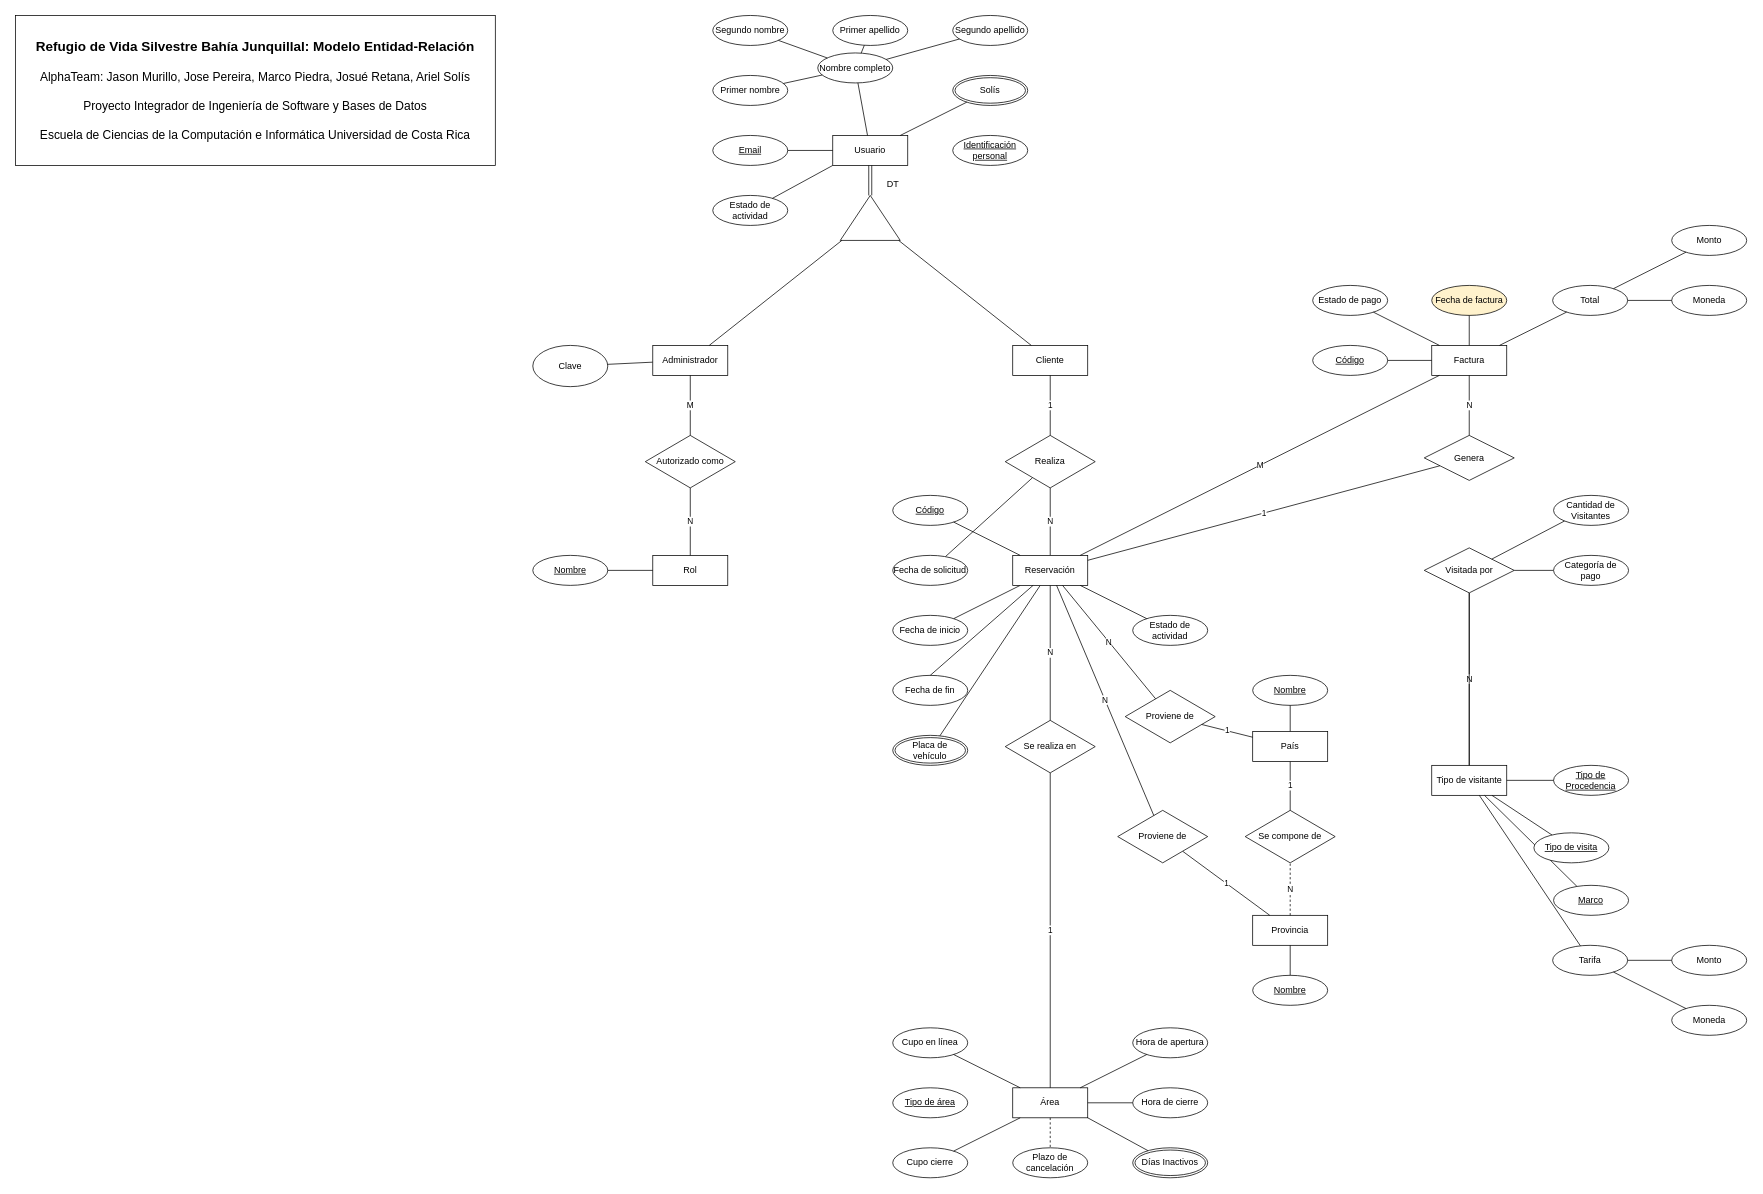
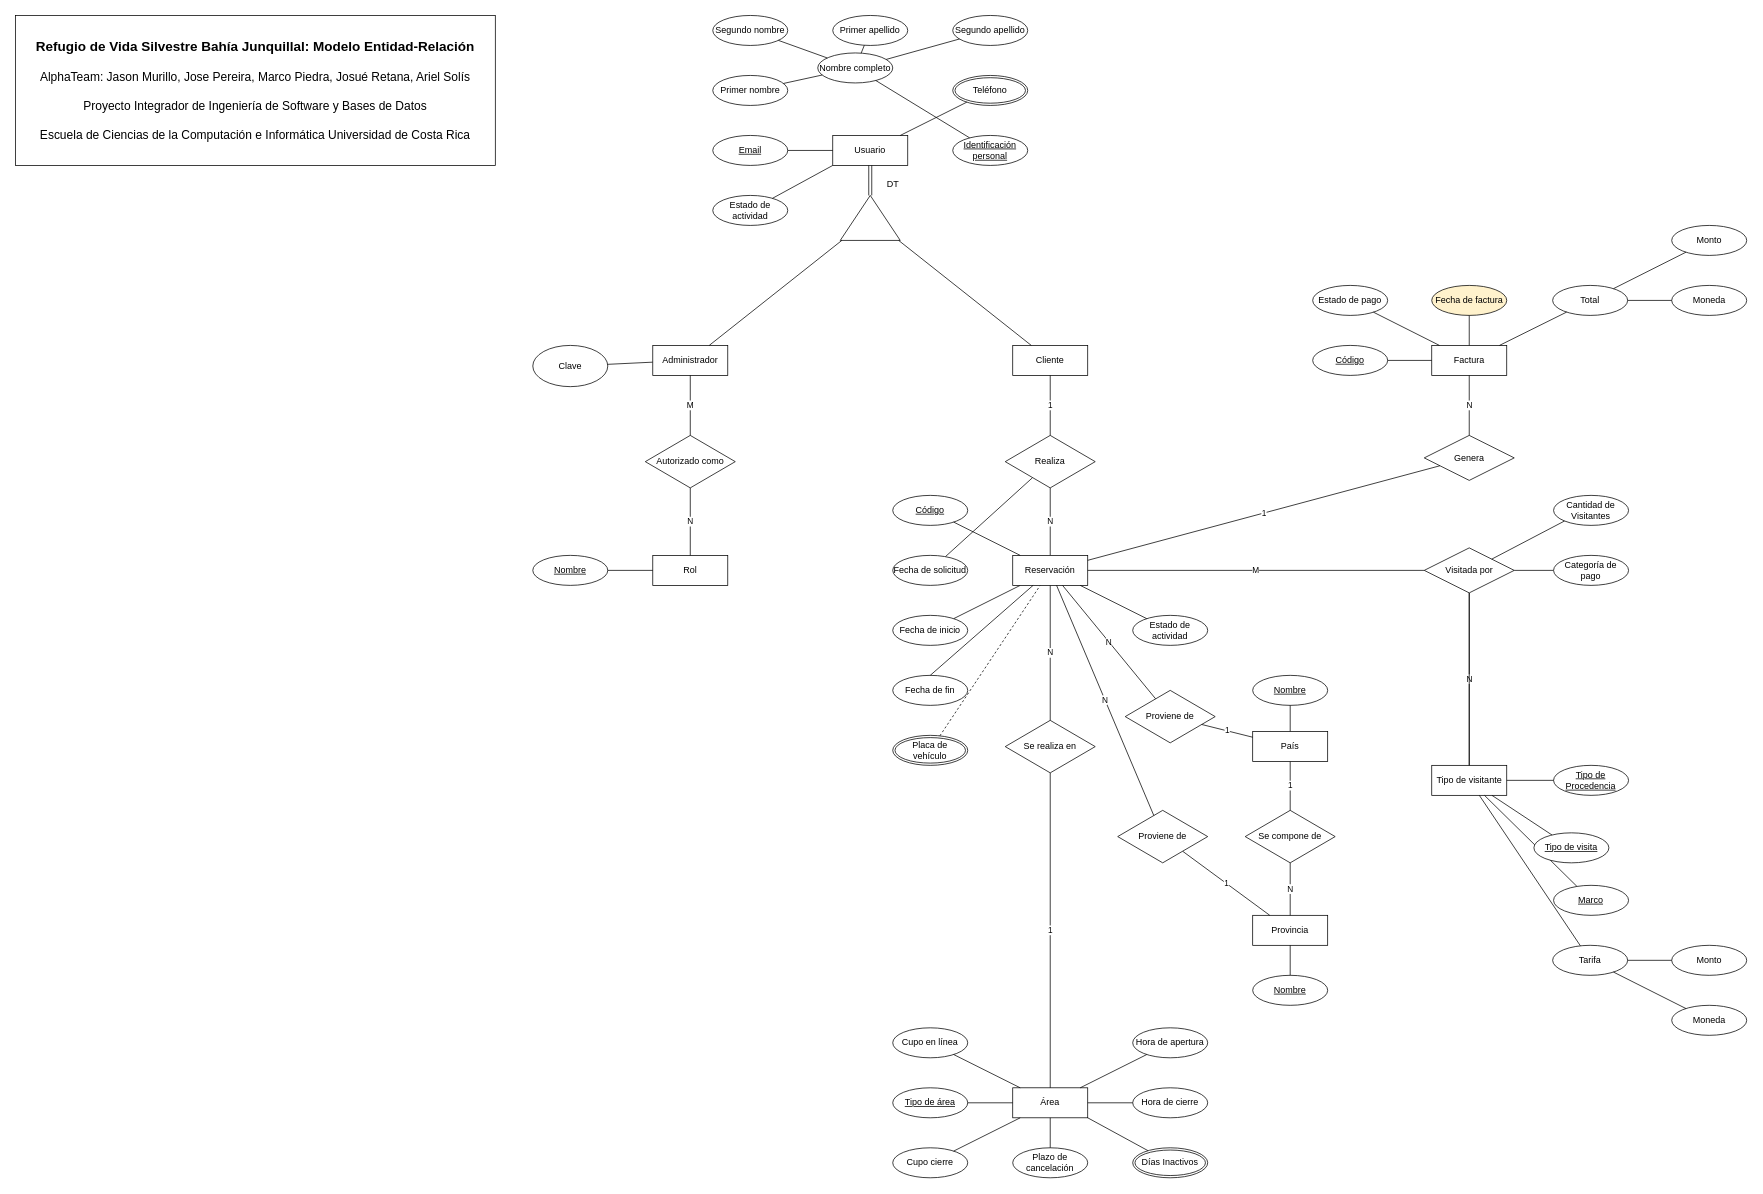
(990, 90) -> (990, 90)
(863, 109) -> (923, 109)
(1259, 466) -> (1256, 570)
(990, 661) -> (990, 661)
(1290, 903) -> (1290, 903)
none -> (990, 1103)
(1050, 1132) -> (1050, 1132)
